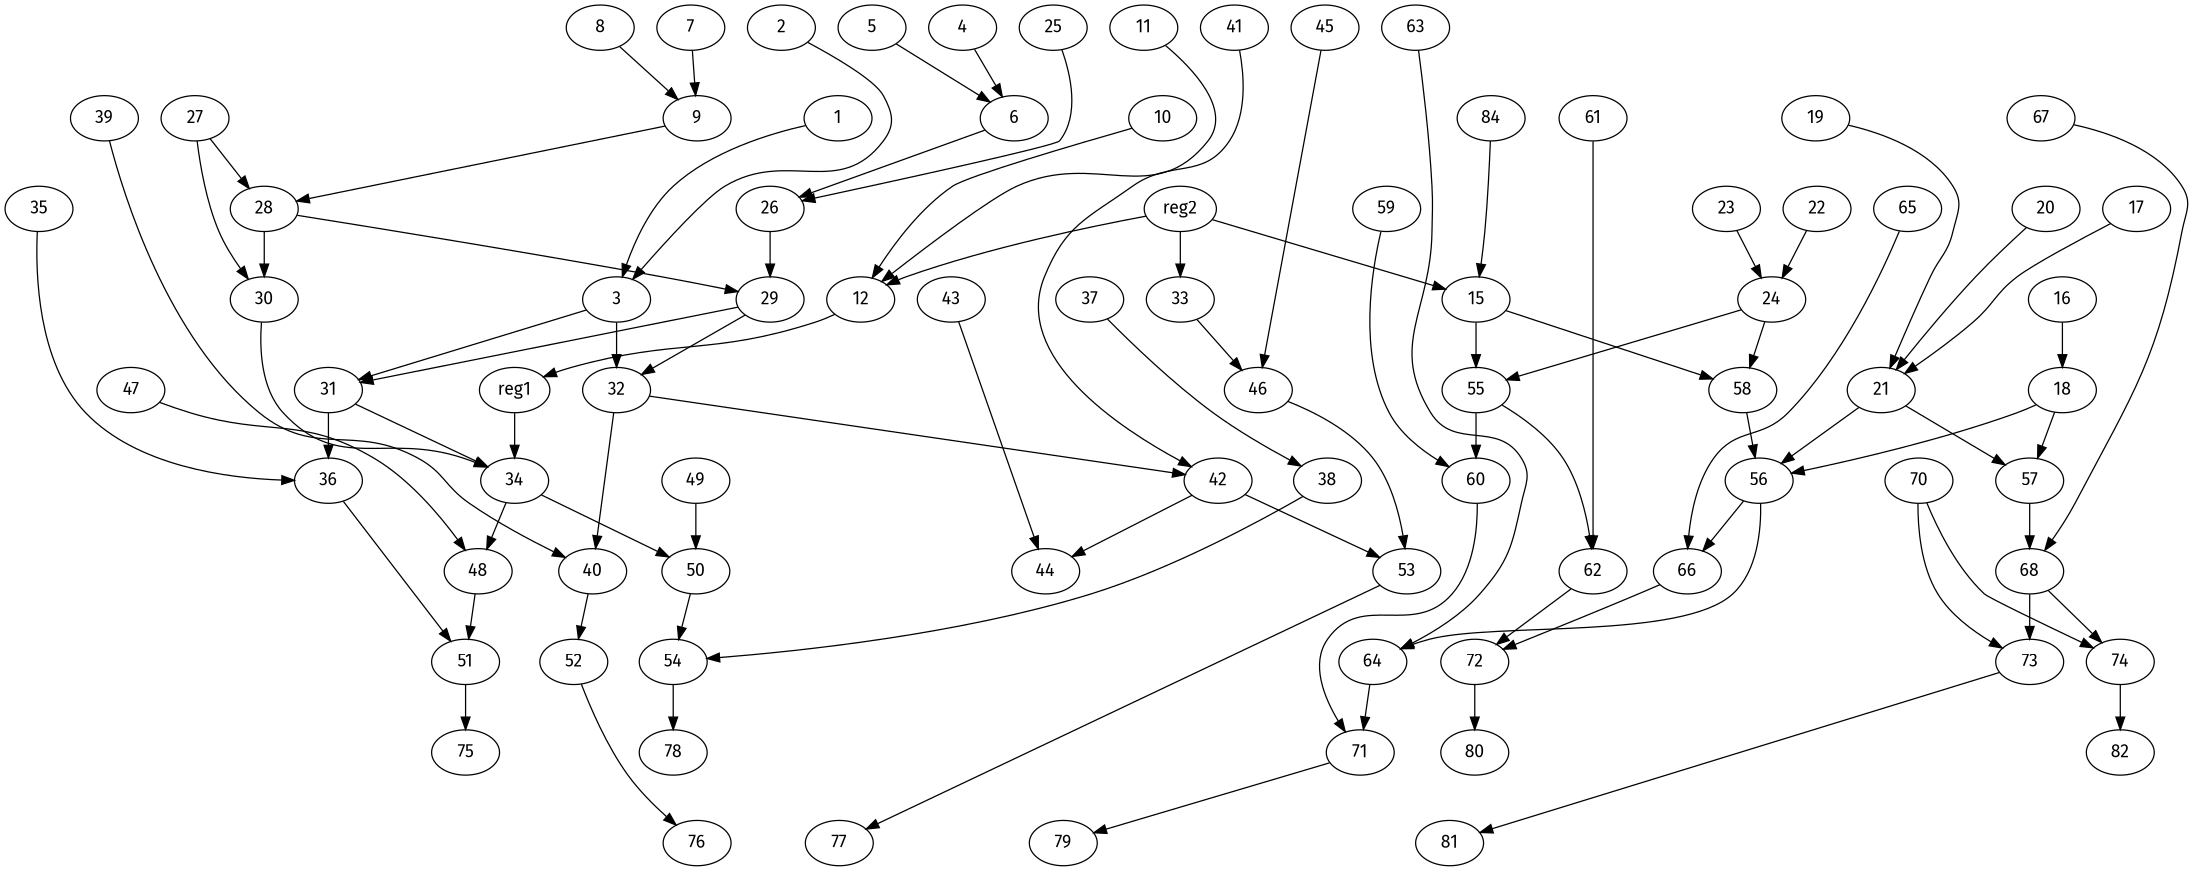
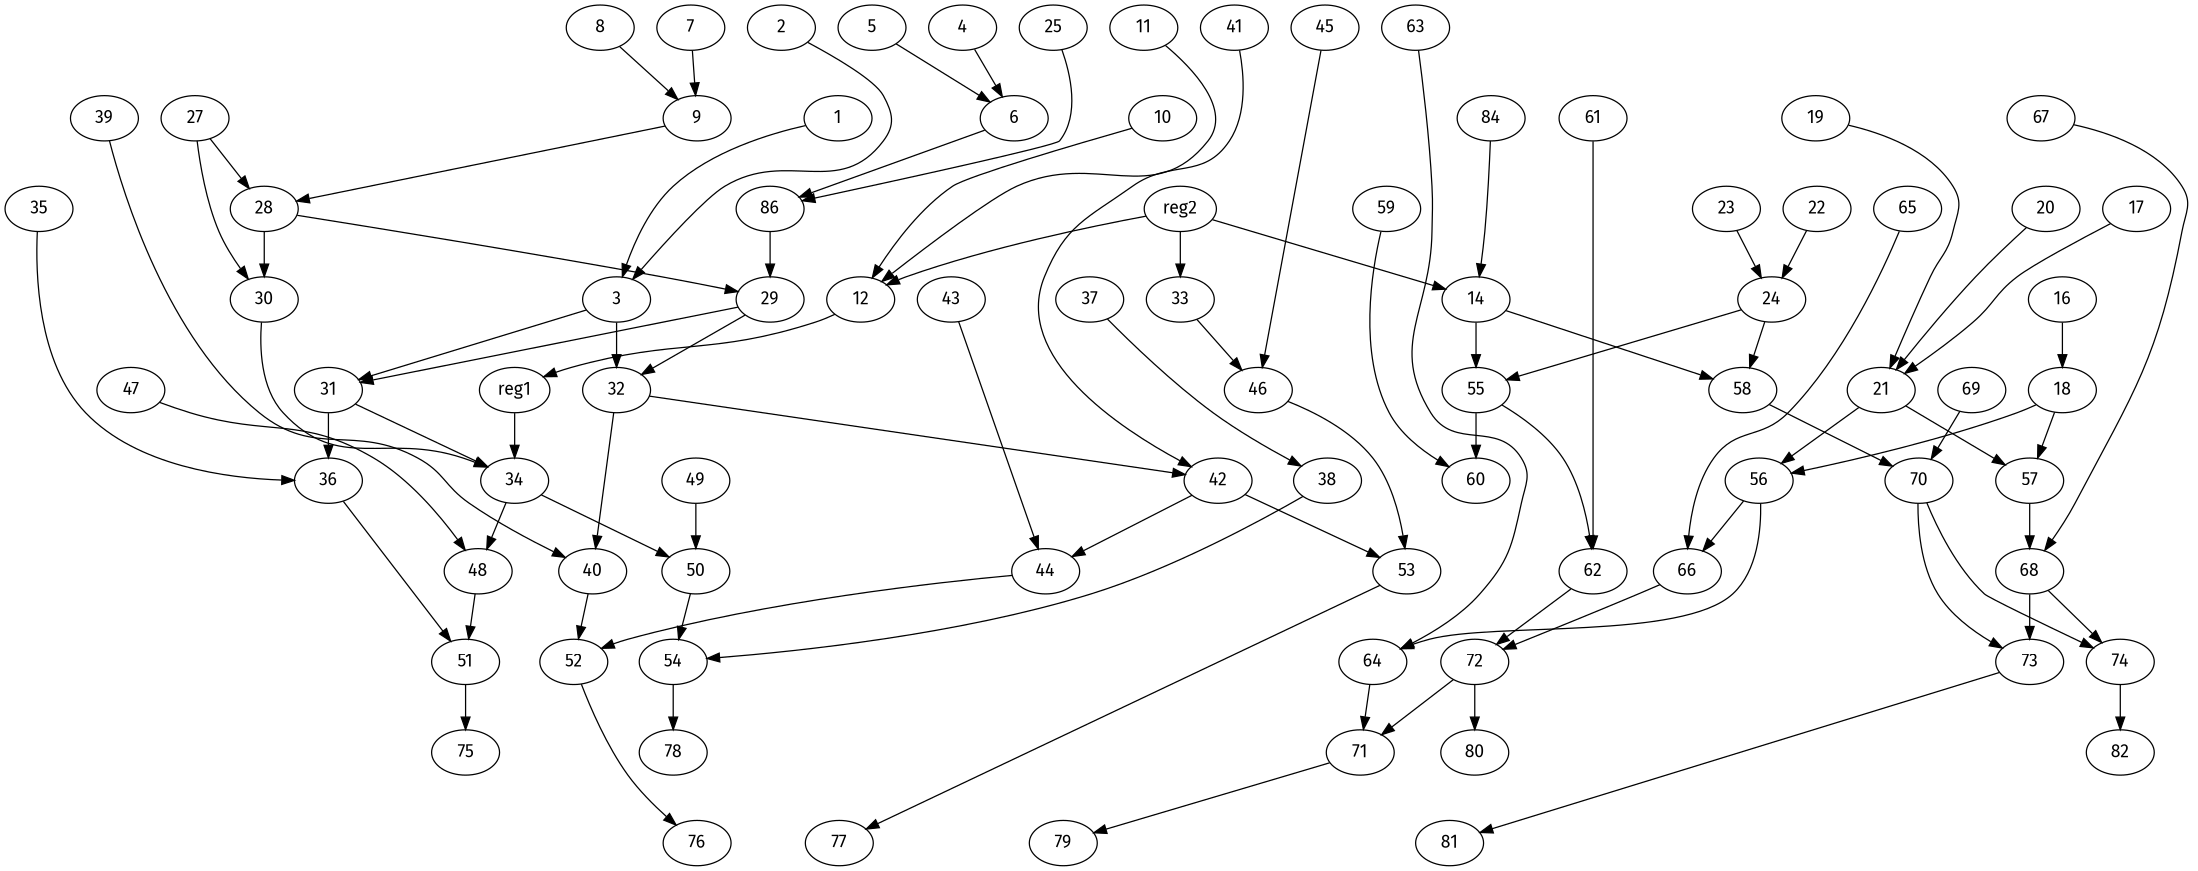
(770, 209) -> (770, 209)
(1476, 299) -> (1476, 299)
none -> (1972, 390)
(1749, 426) -> (1817, 428)
none -> (811, 601)
(1393, 615) -> (1423, 703)
